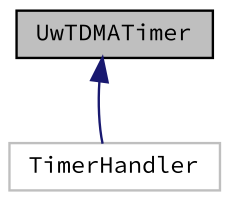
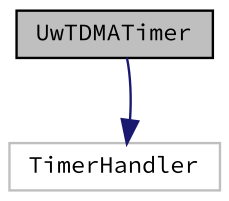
(99, 113) -> (130, 89)
